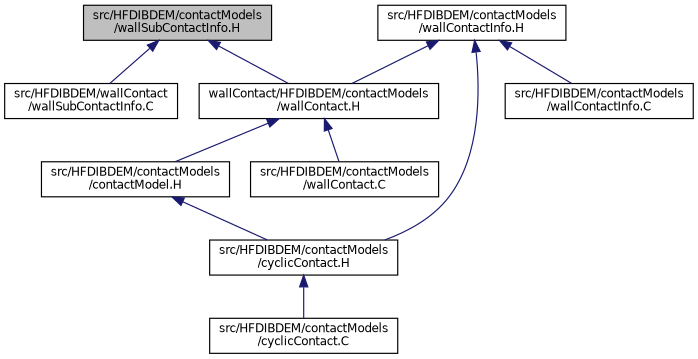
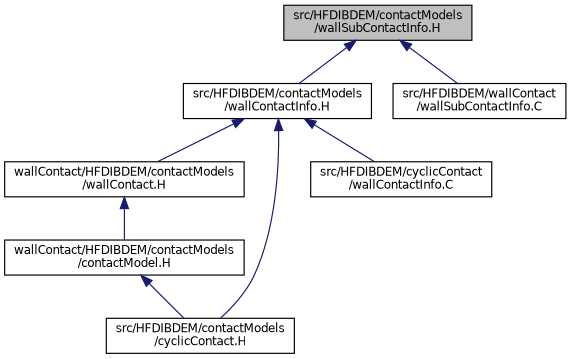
(253, 65) -> (323, 66)
(599, 101) -> (401, 179)
(135, 179) -> (124, 258)
(345, 179) -> none
(304, 336) -> none
